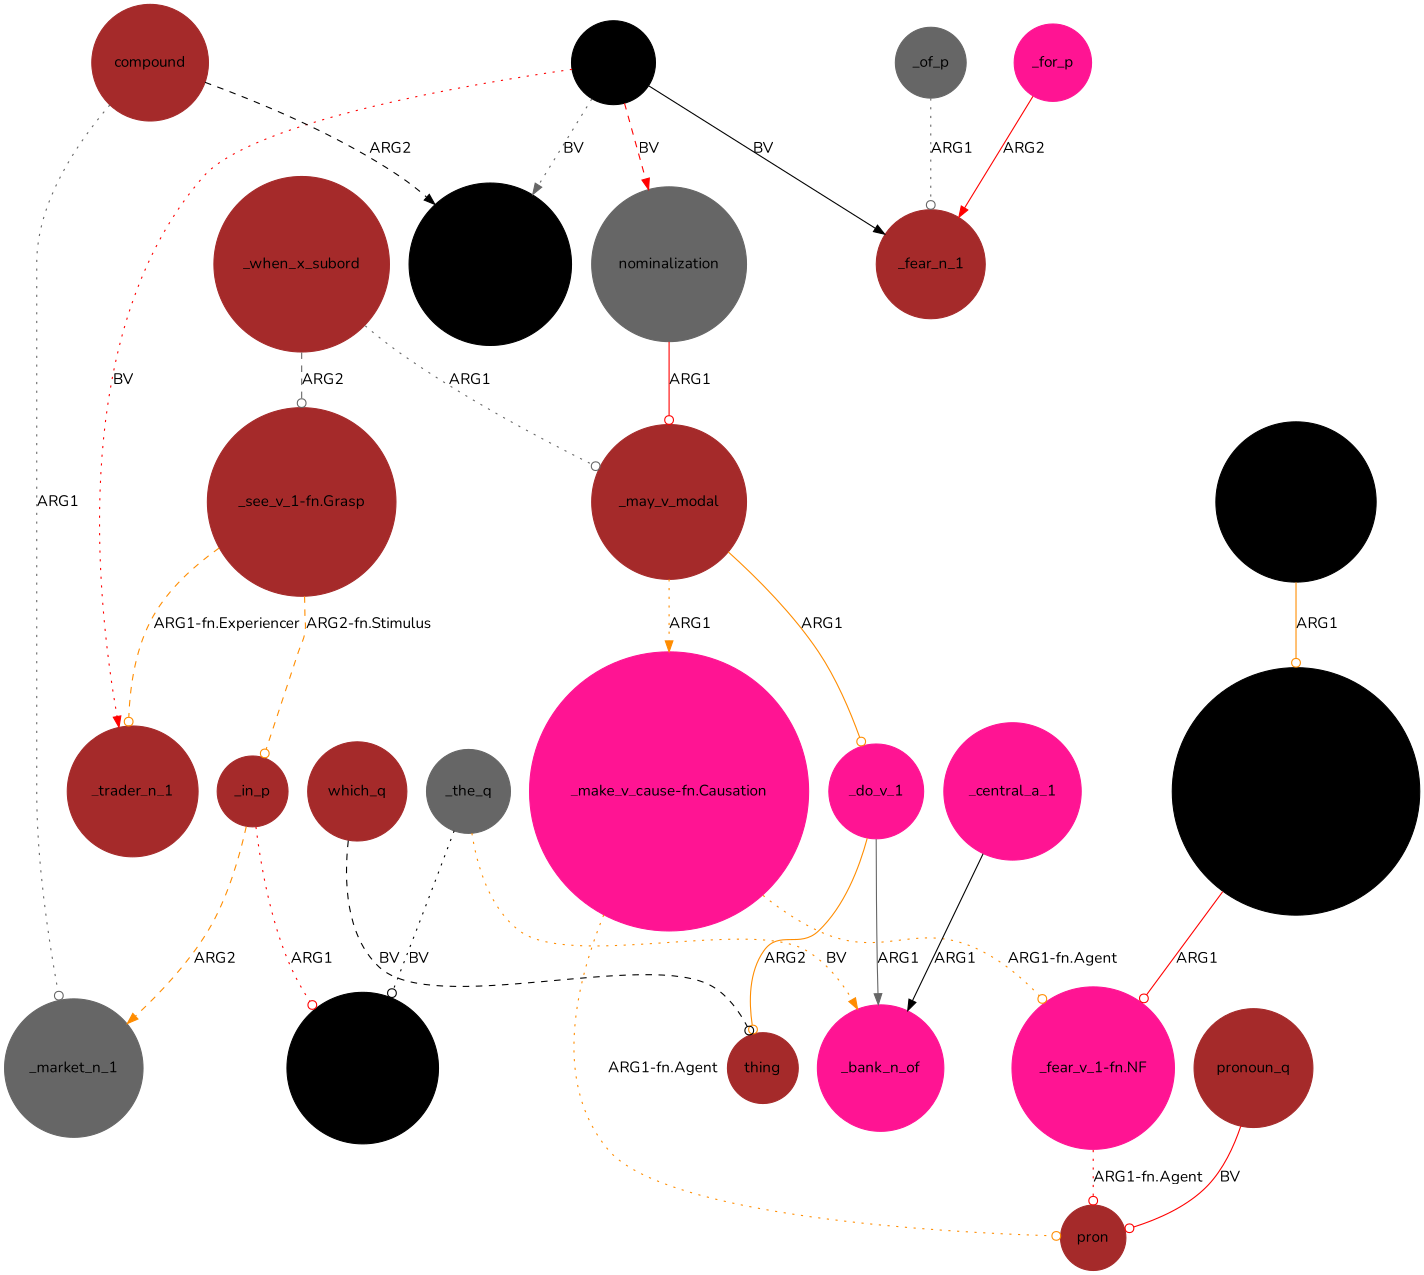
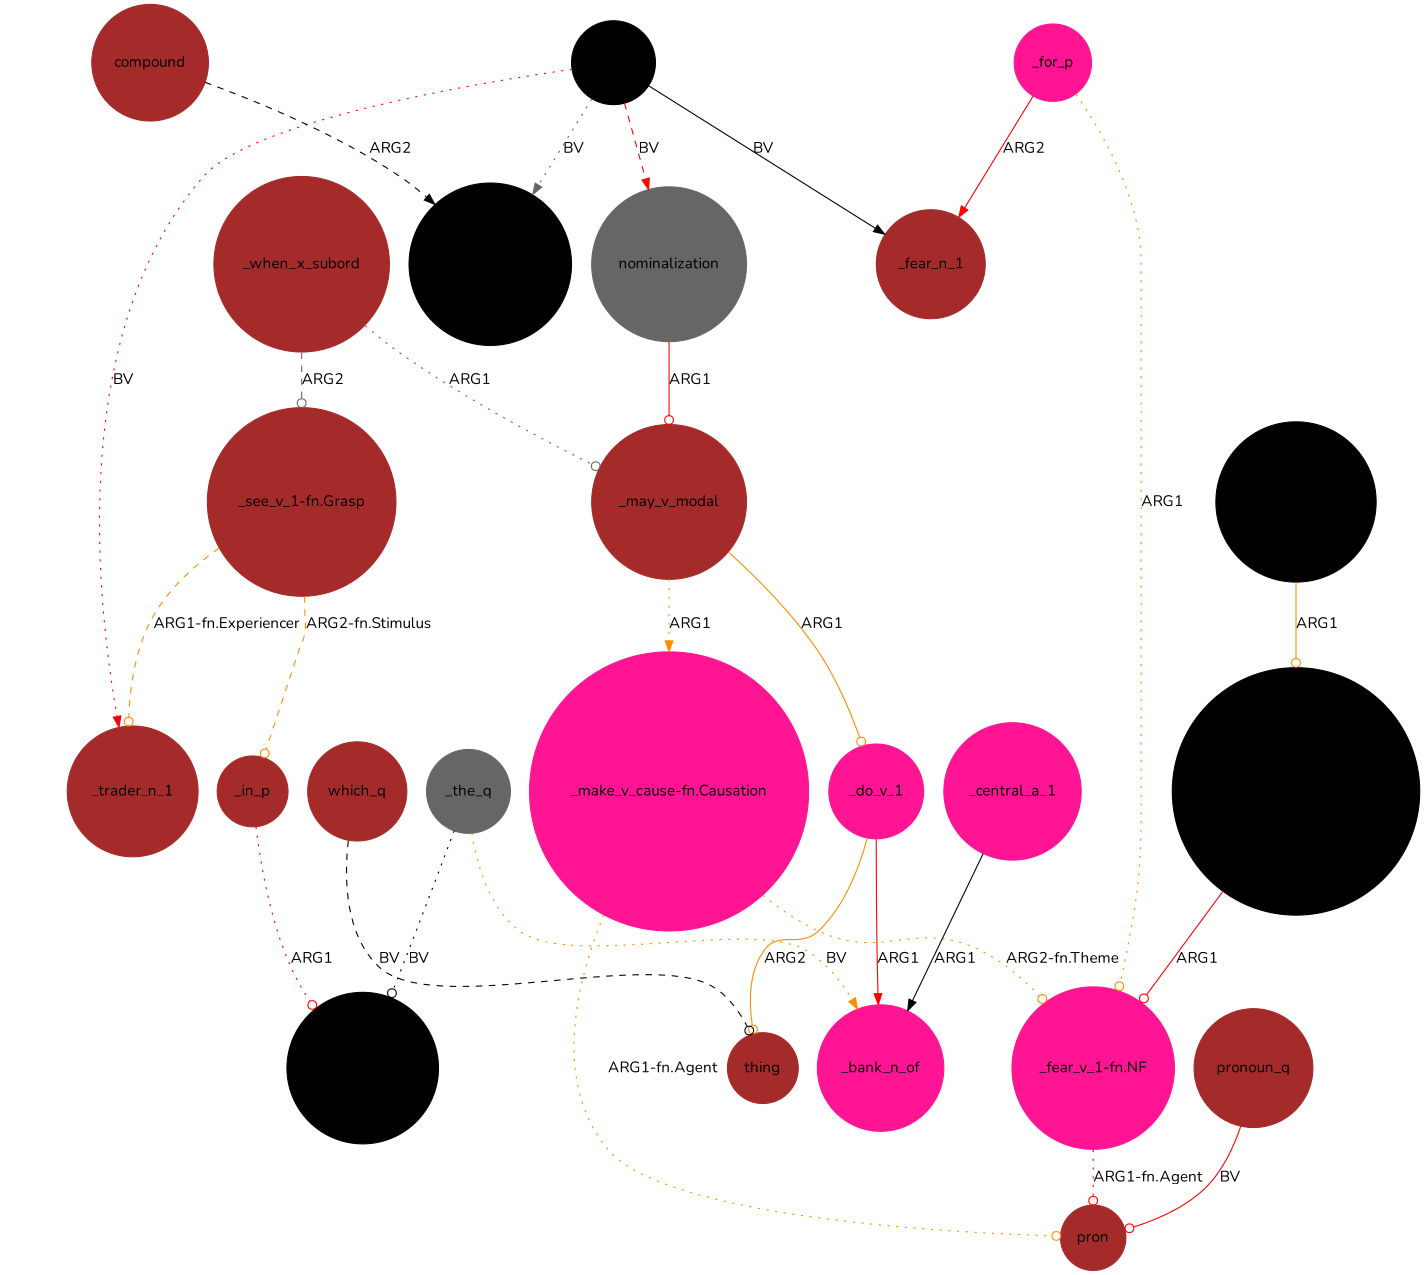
(931, 63) -> none
none -> (1141, 532)
(877, 916) -> (877, 916)
(1063, 959) -> (1063, 959)
(74, 1068) -> none
